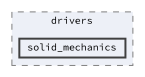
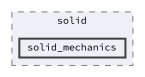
(72, 21) -> (72, 21)
